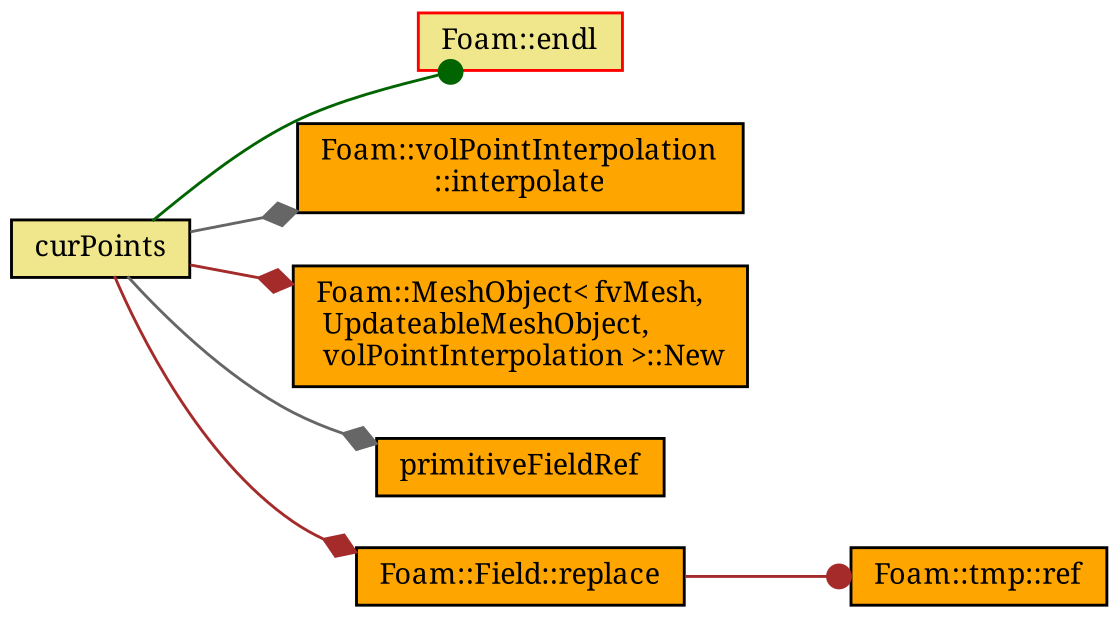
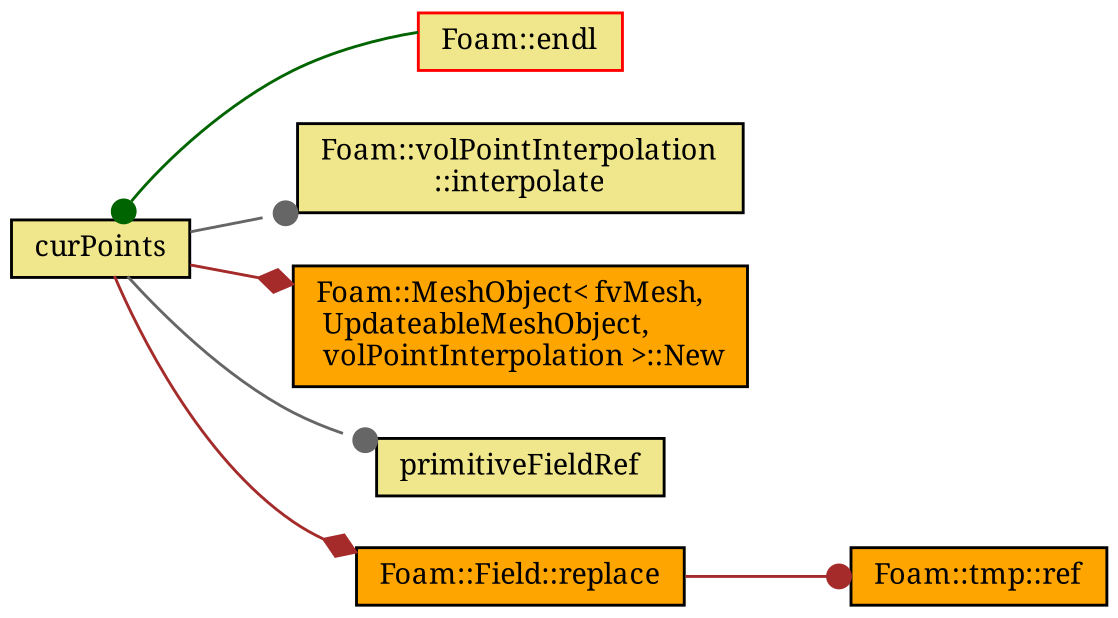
(285, 127) -> (259, 90)
(520, 168) -> (520, 168)
(226, 225) -> (226, 225)
(226, 368) -> (226, 368)
(520, 467) -> (520, 467)
